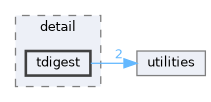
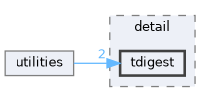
(109, 63) -> (90, 63)
